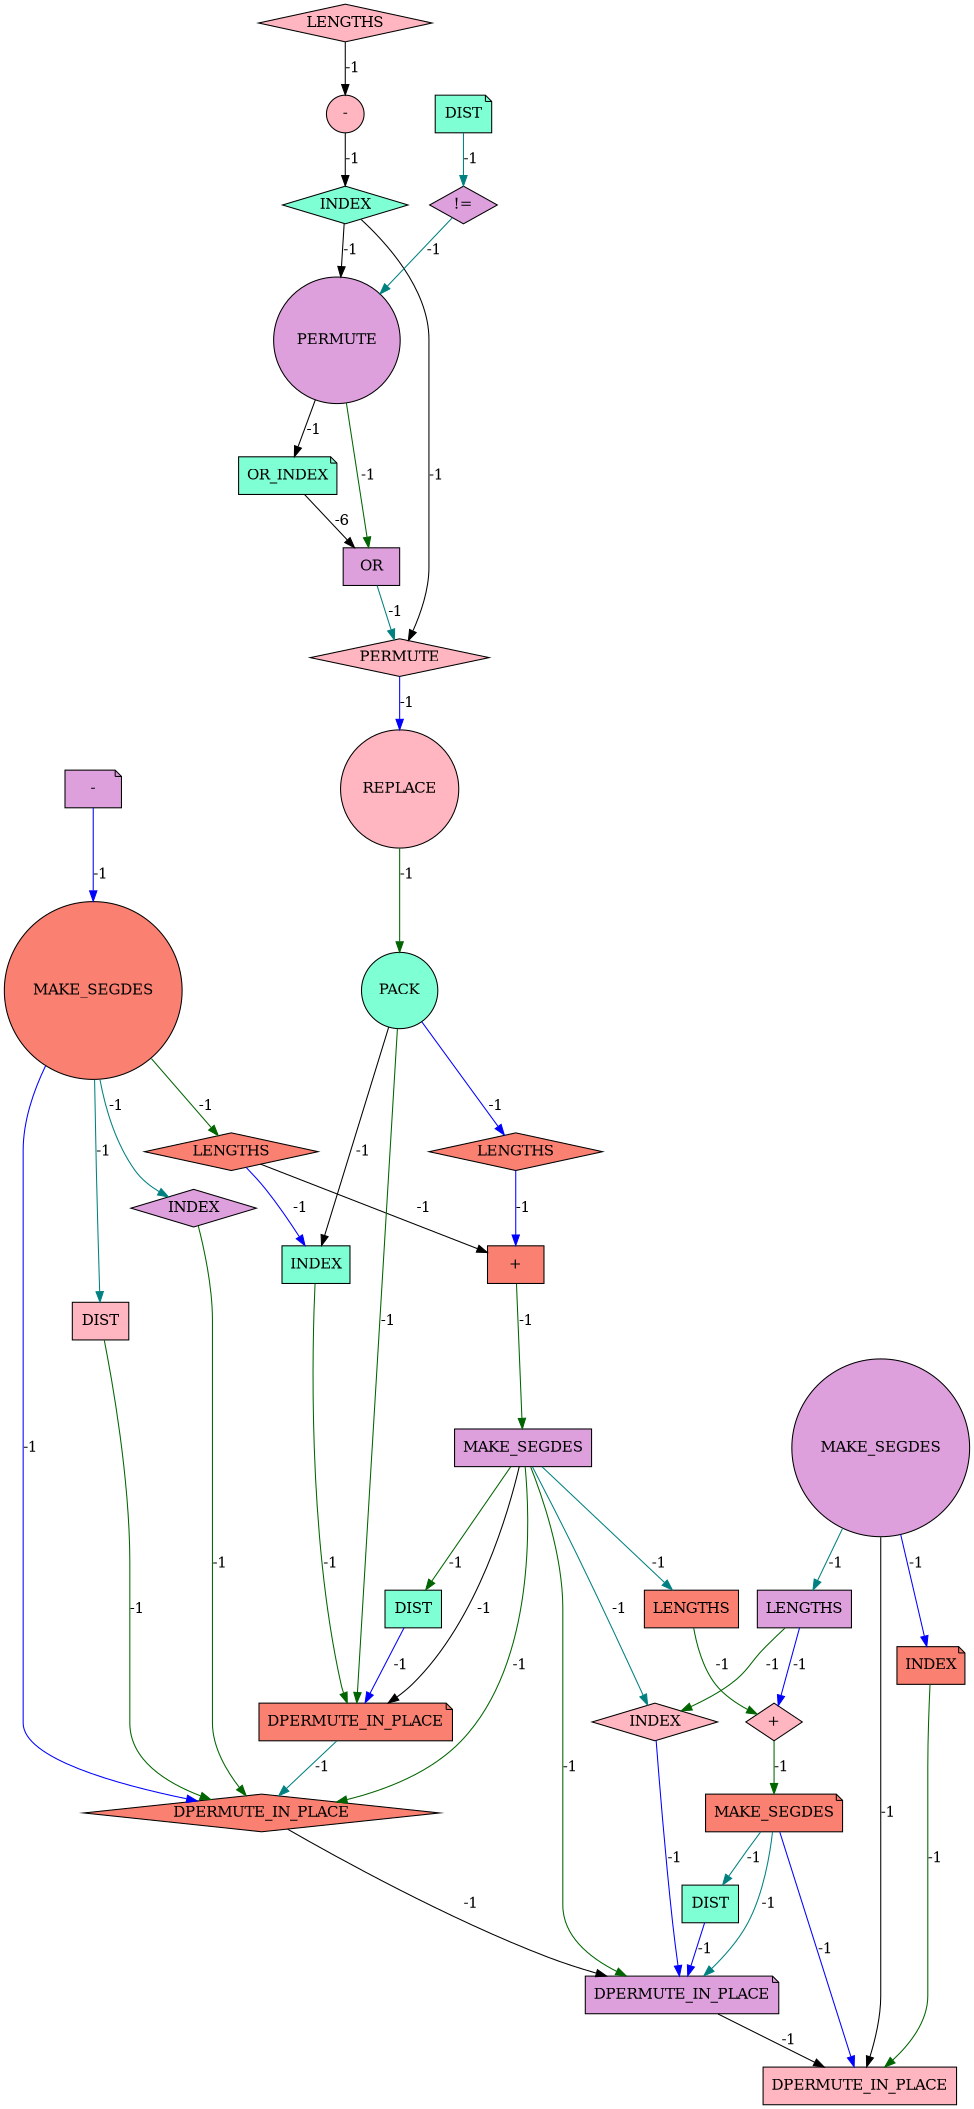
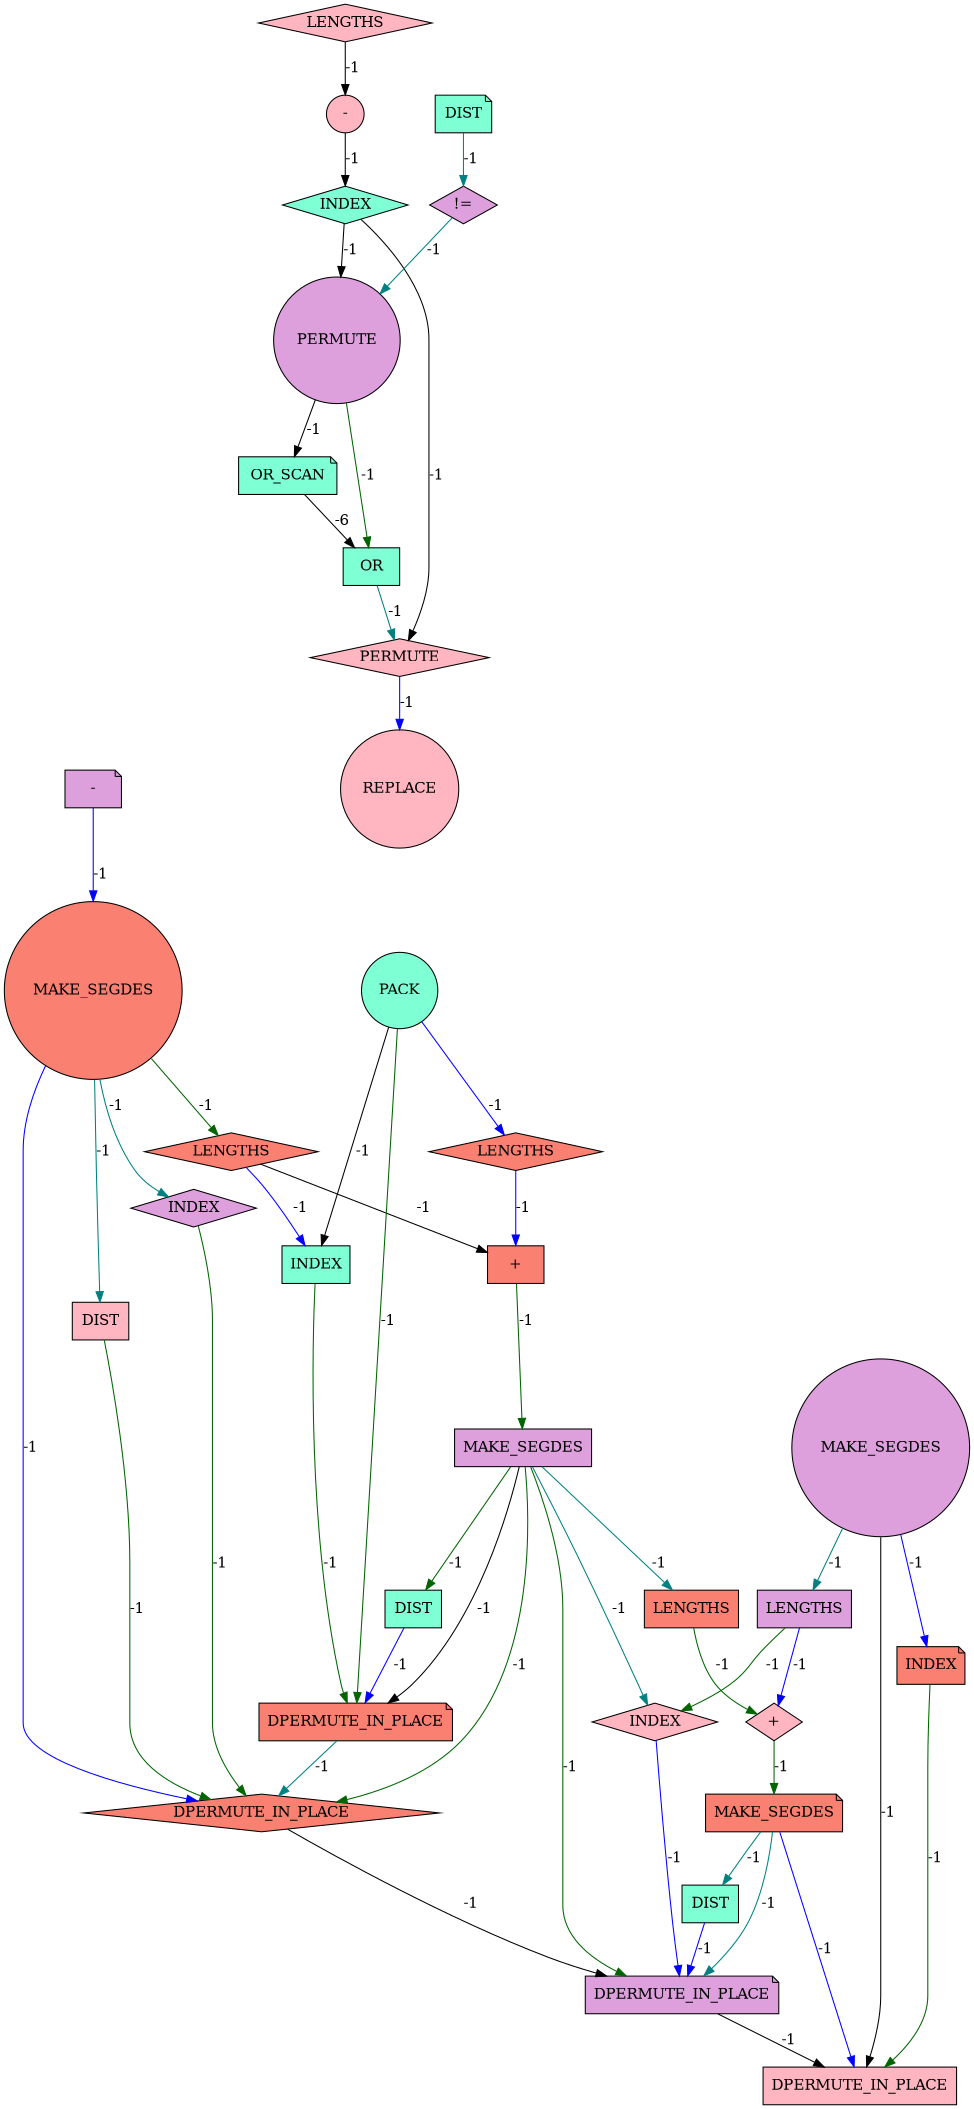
(288, 476) -> (288, 476)
(371, 567) -> (371, 567)
(400, 895) -> none
